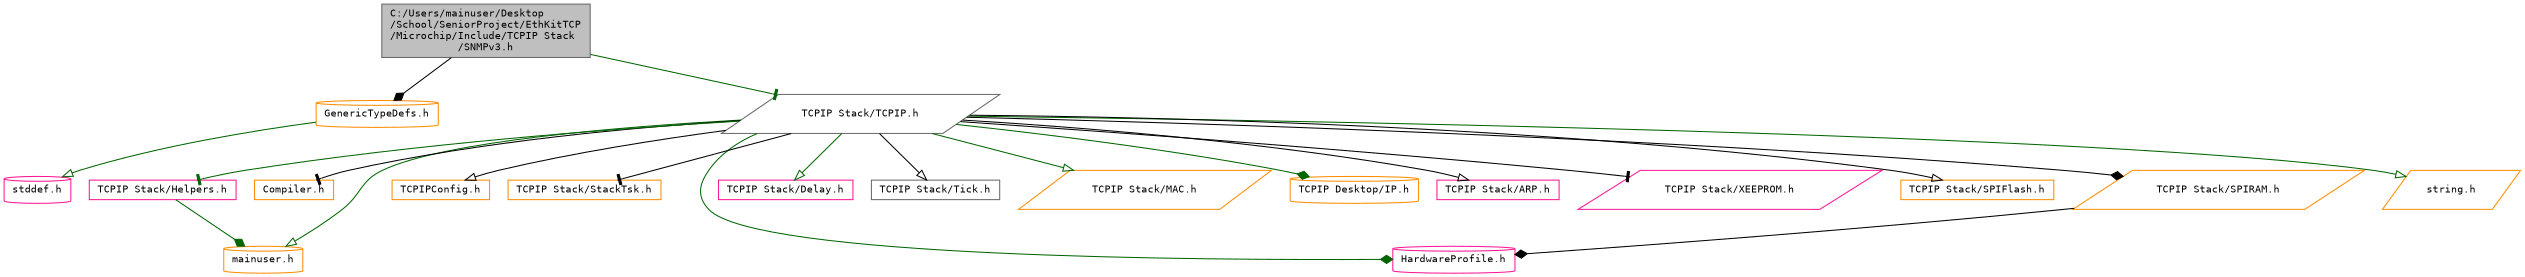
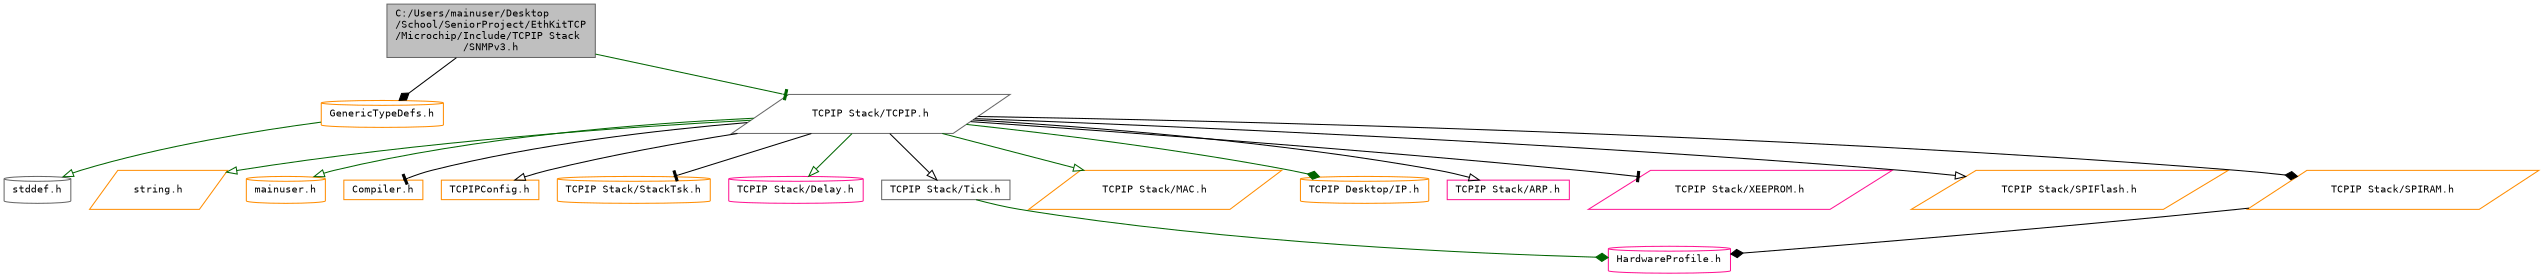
(37, 190) -> (37, 190)
(163, 190) -> none
(585, 190) -> (634, 190)
(786, 190) -> (796, 190)
(1977, 190) -> (2070, 190)
(990, 253) -> (1285, 240)
